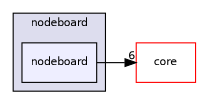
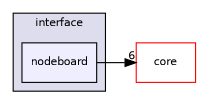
(59, 24) -> (59, 24)
